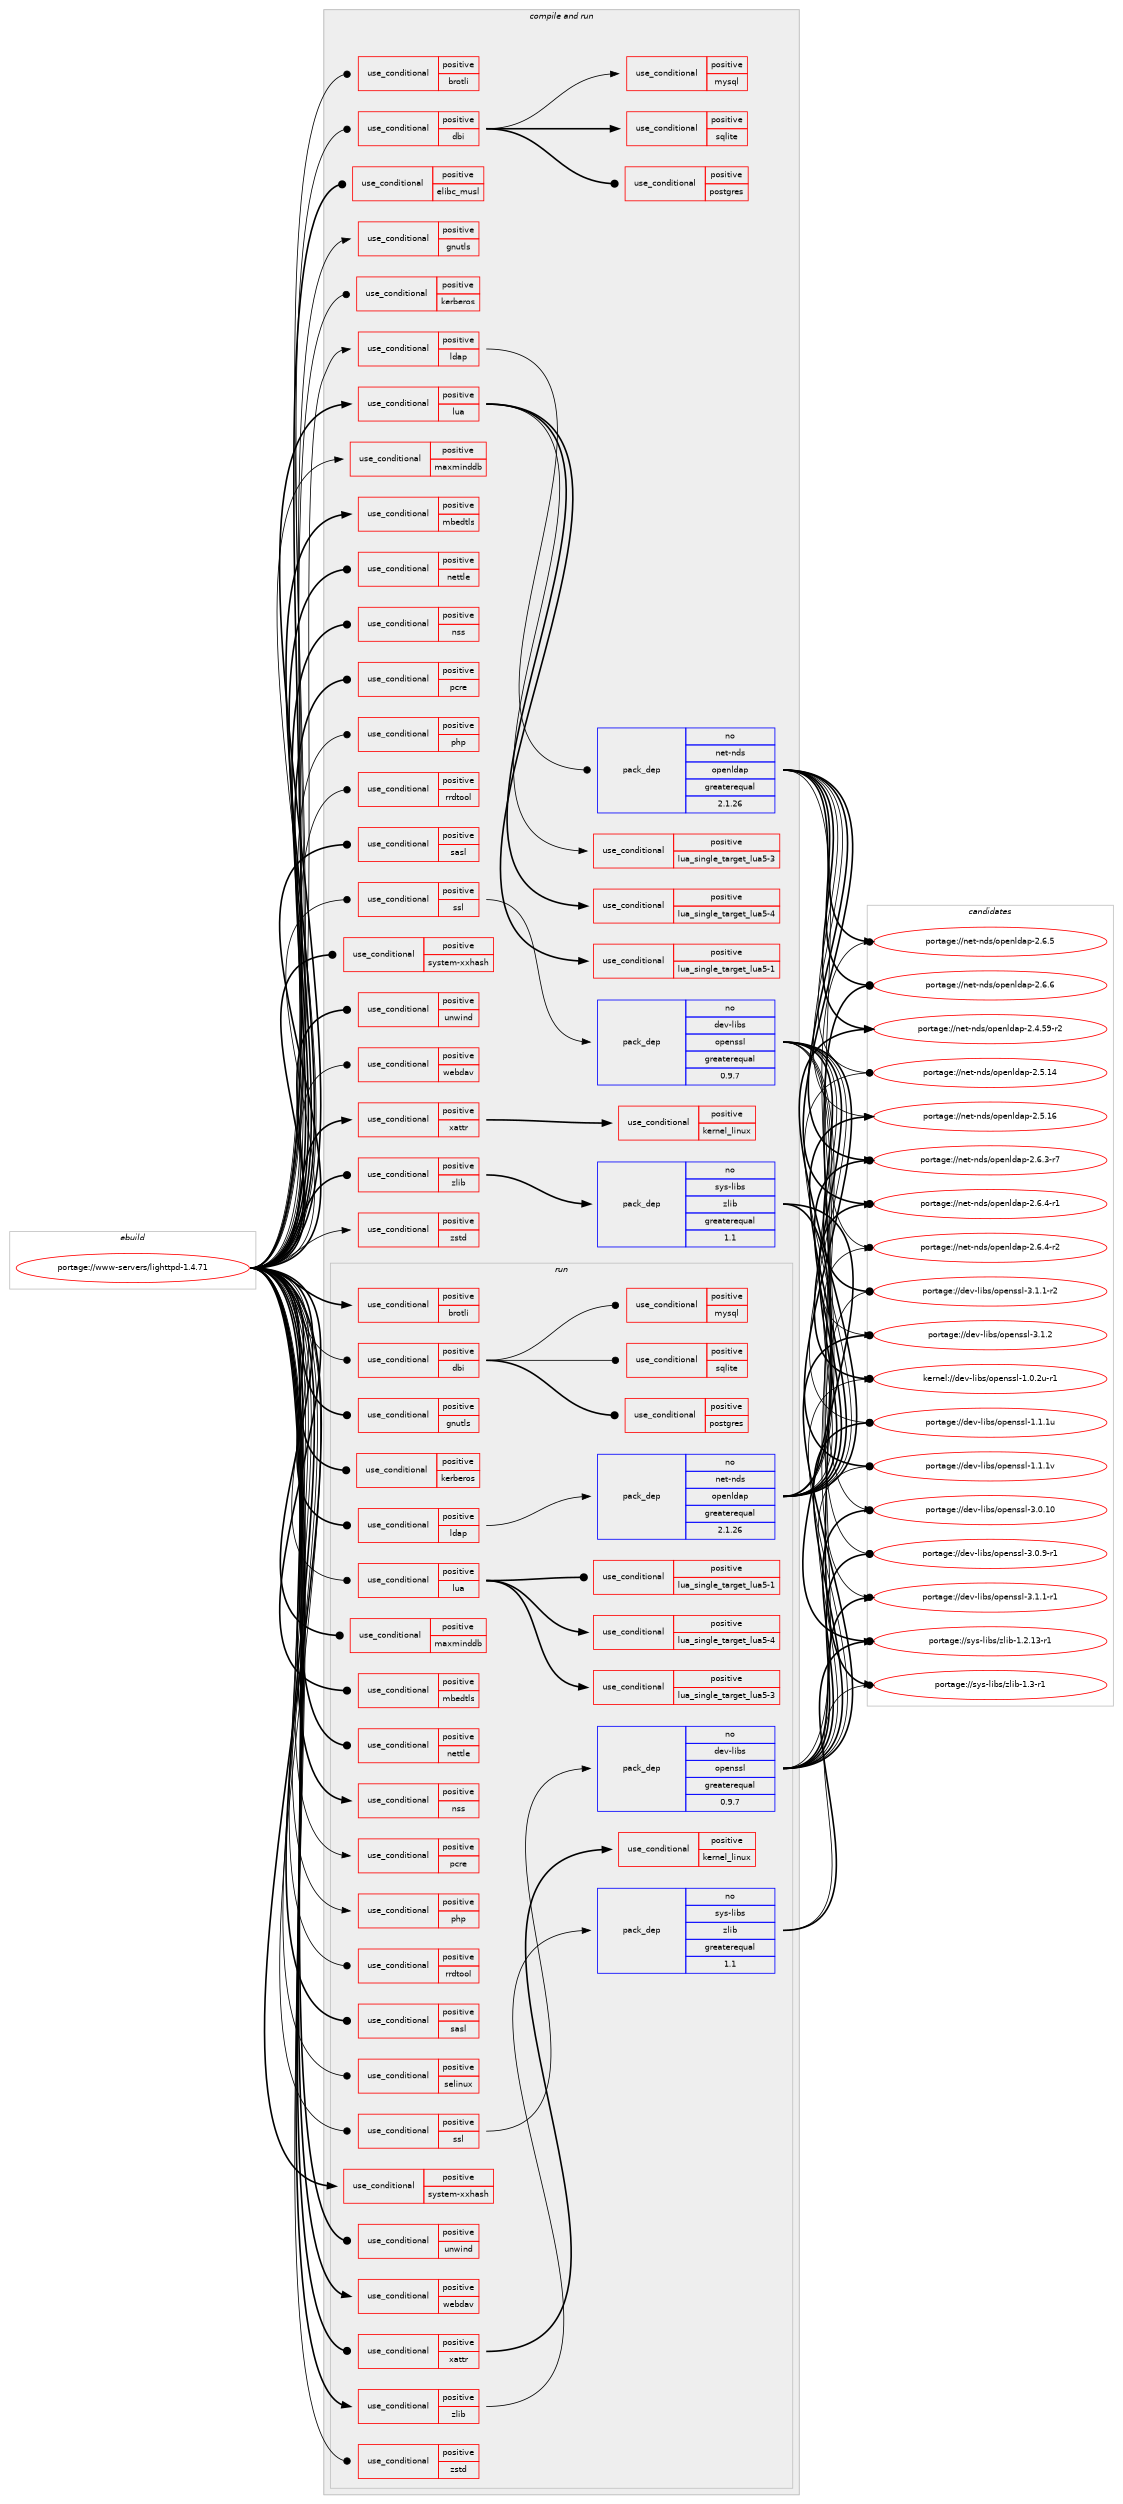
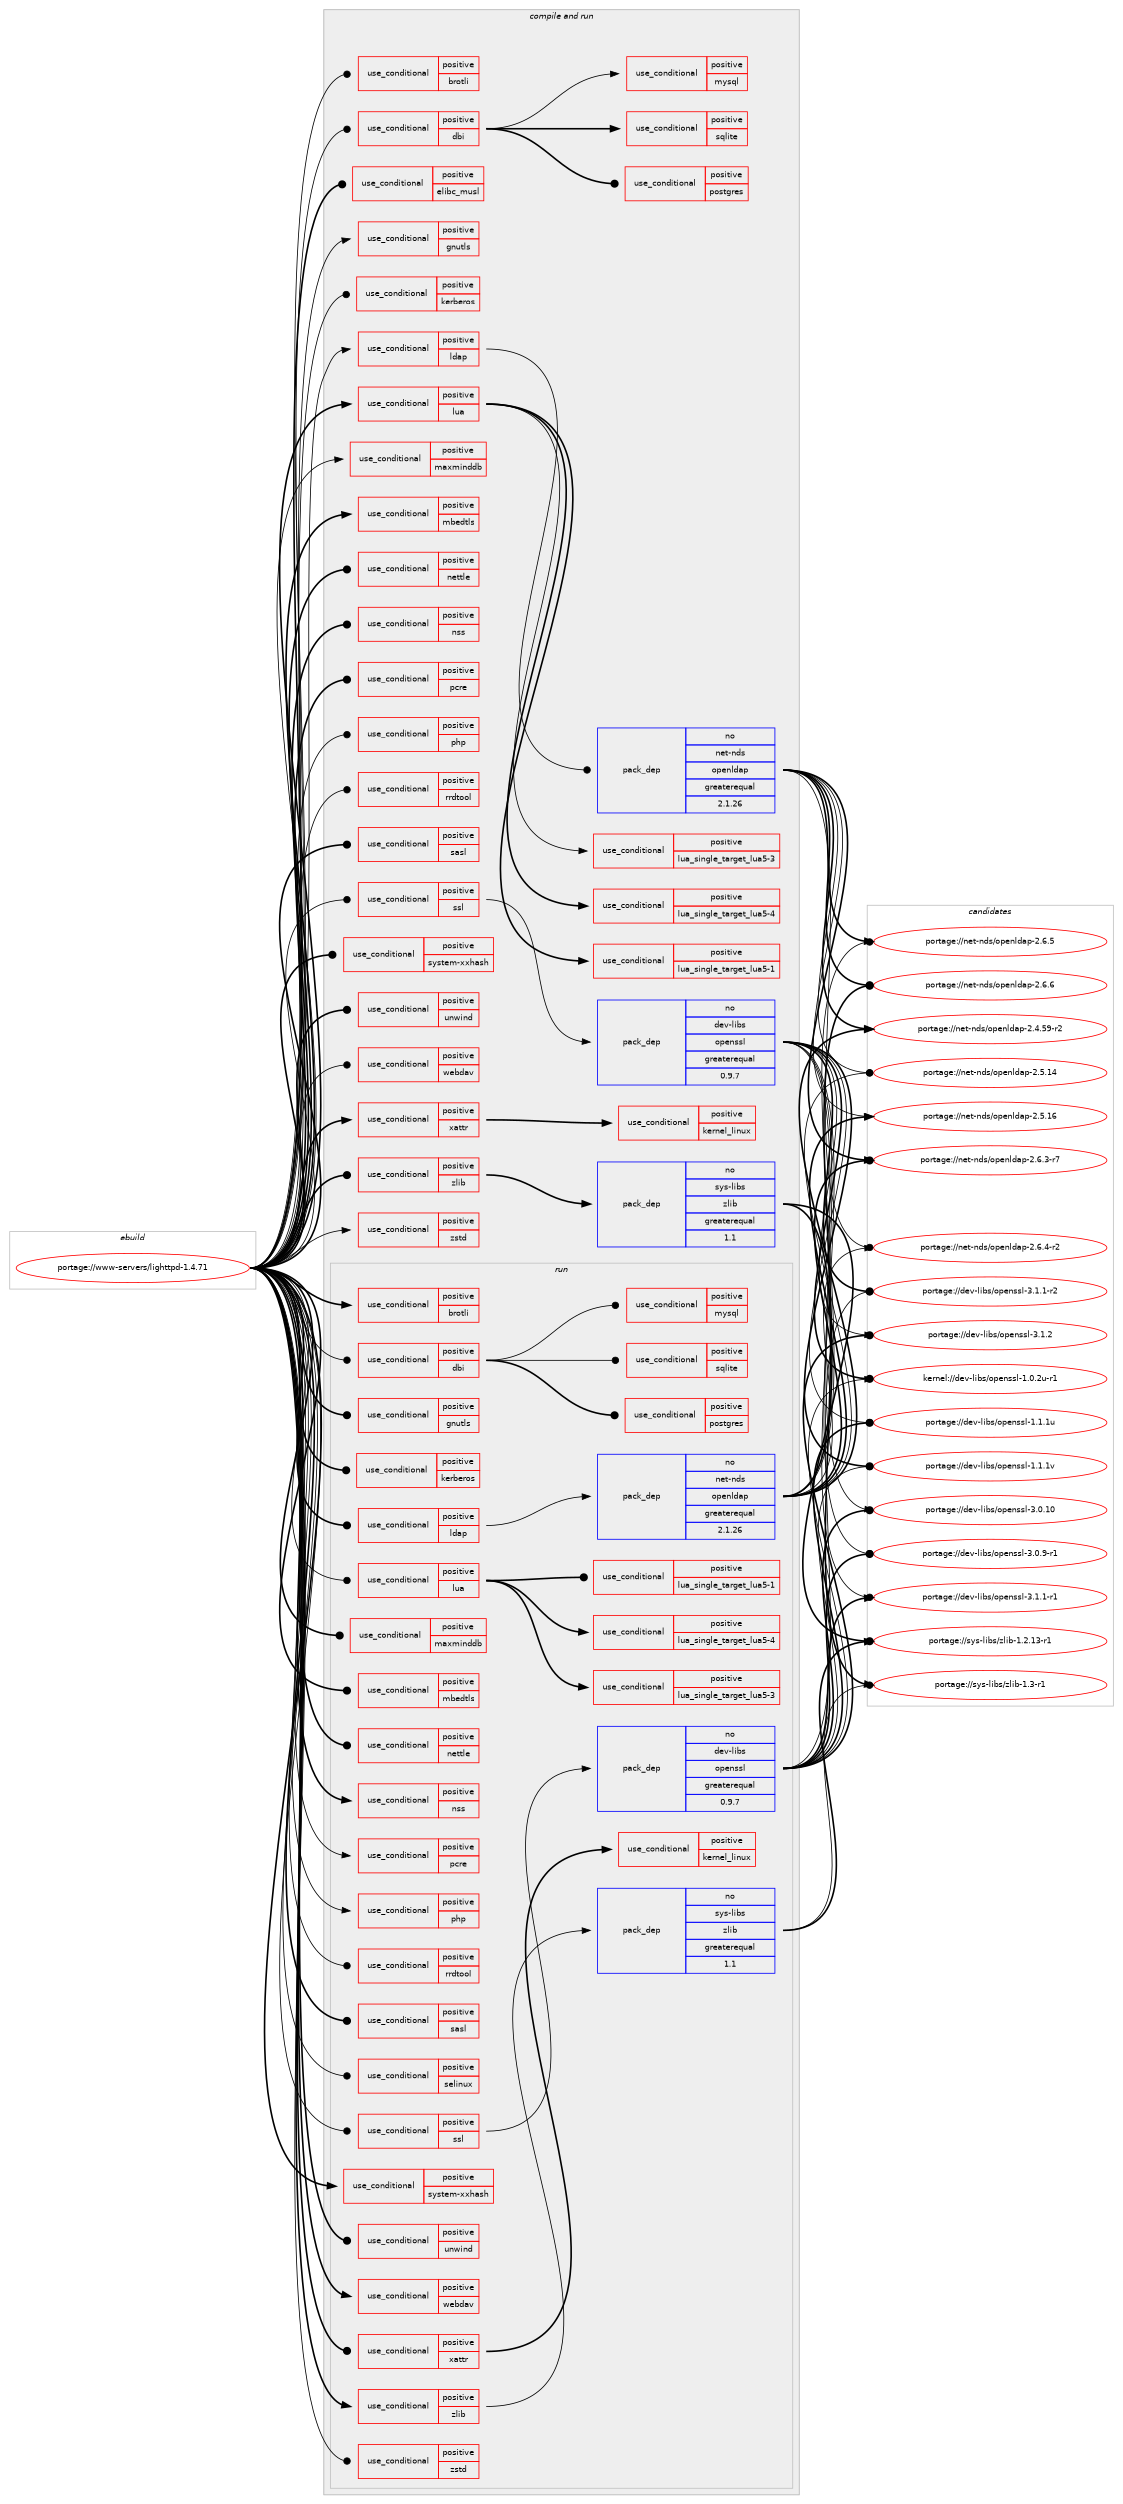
(990, 1204) -> none
